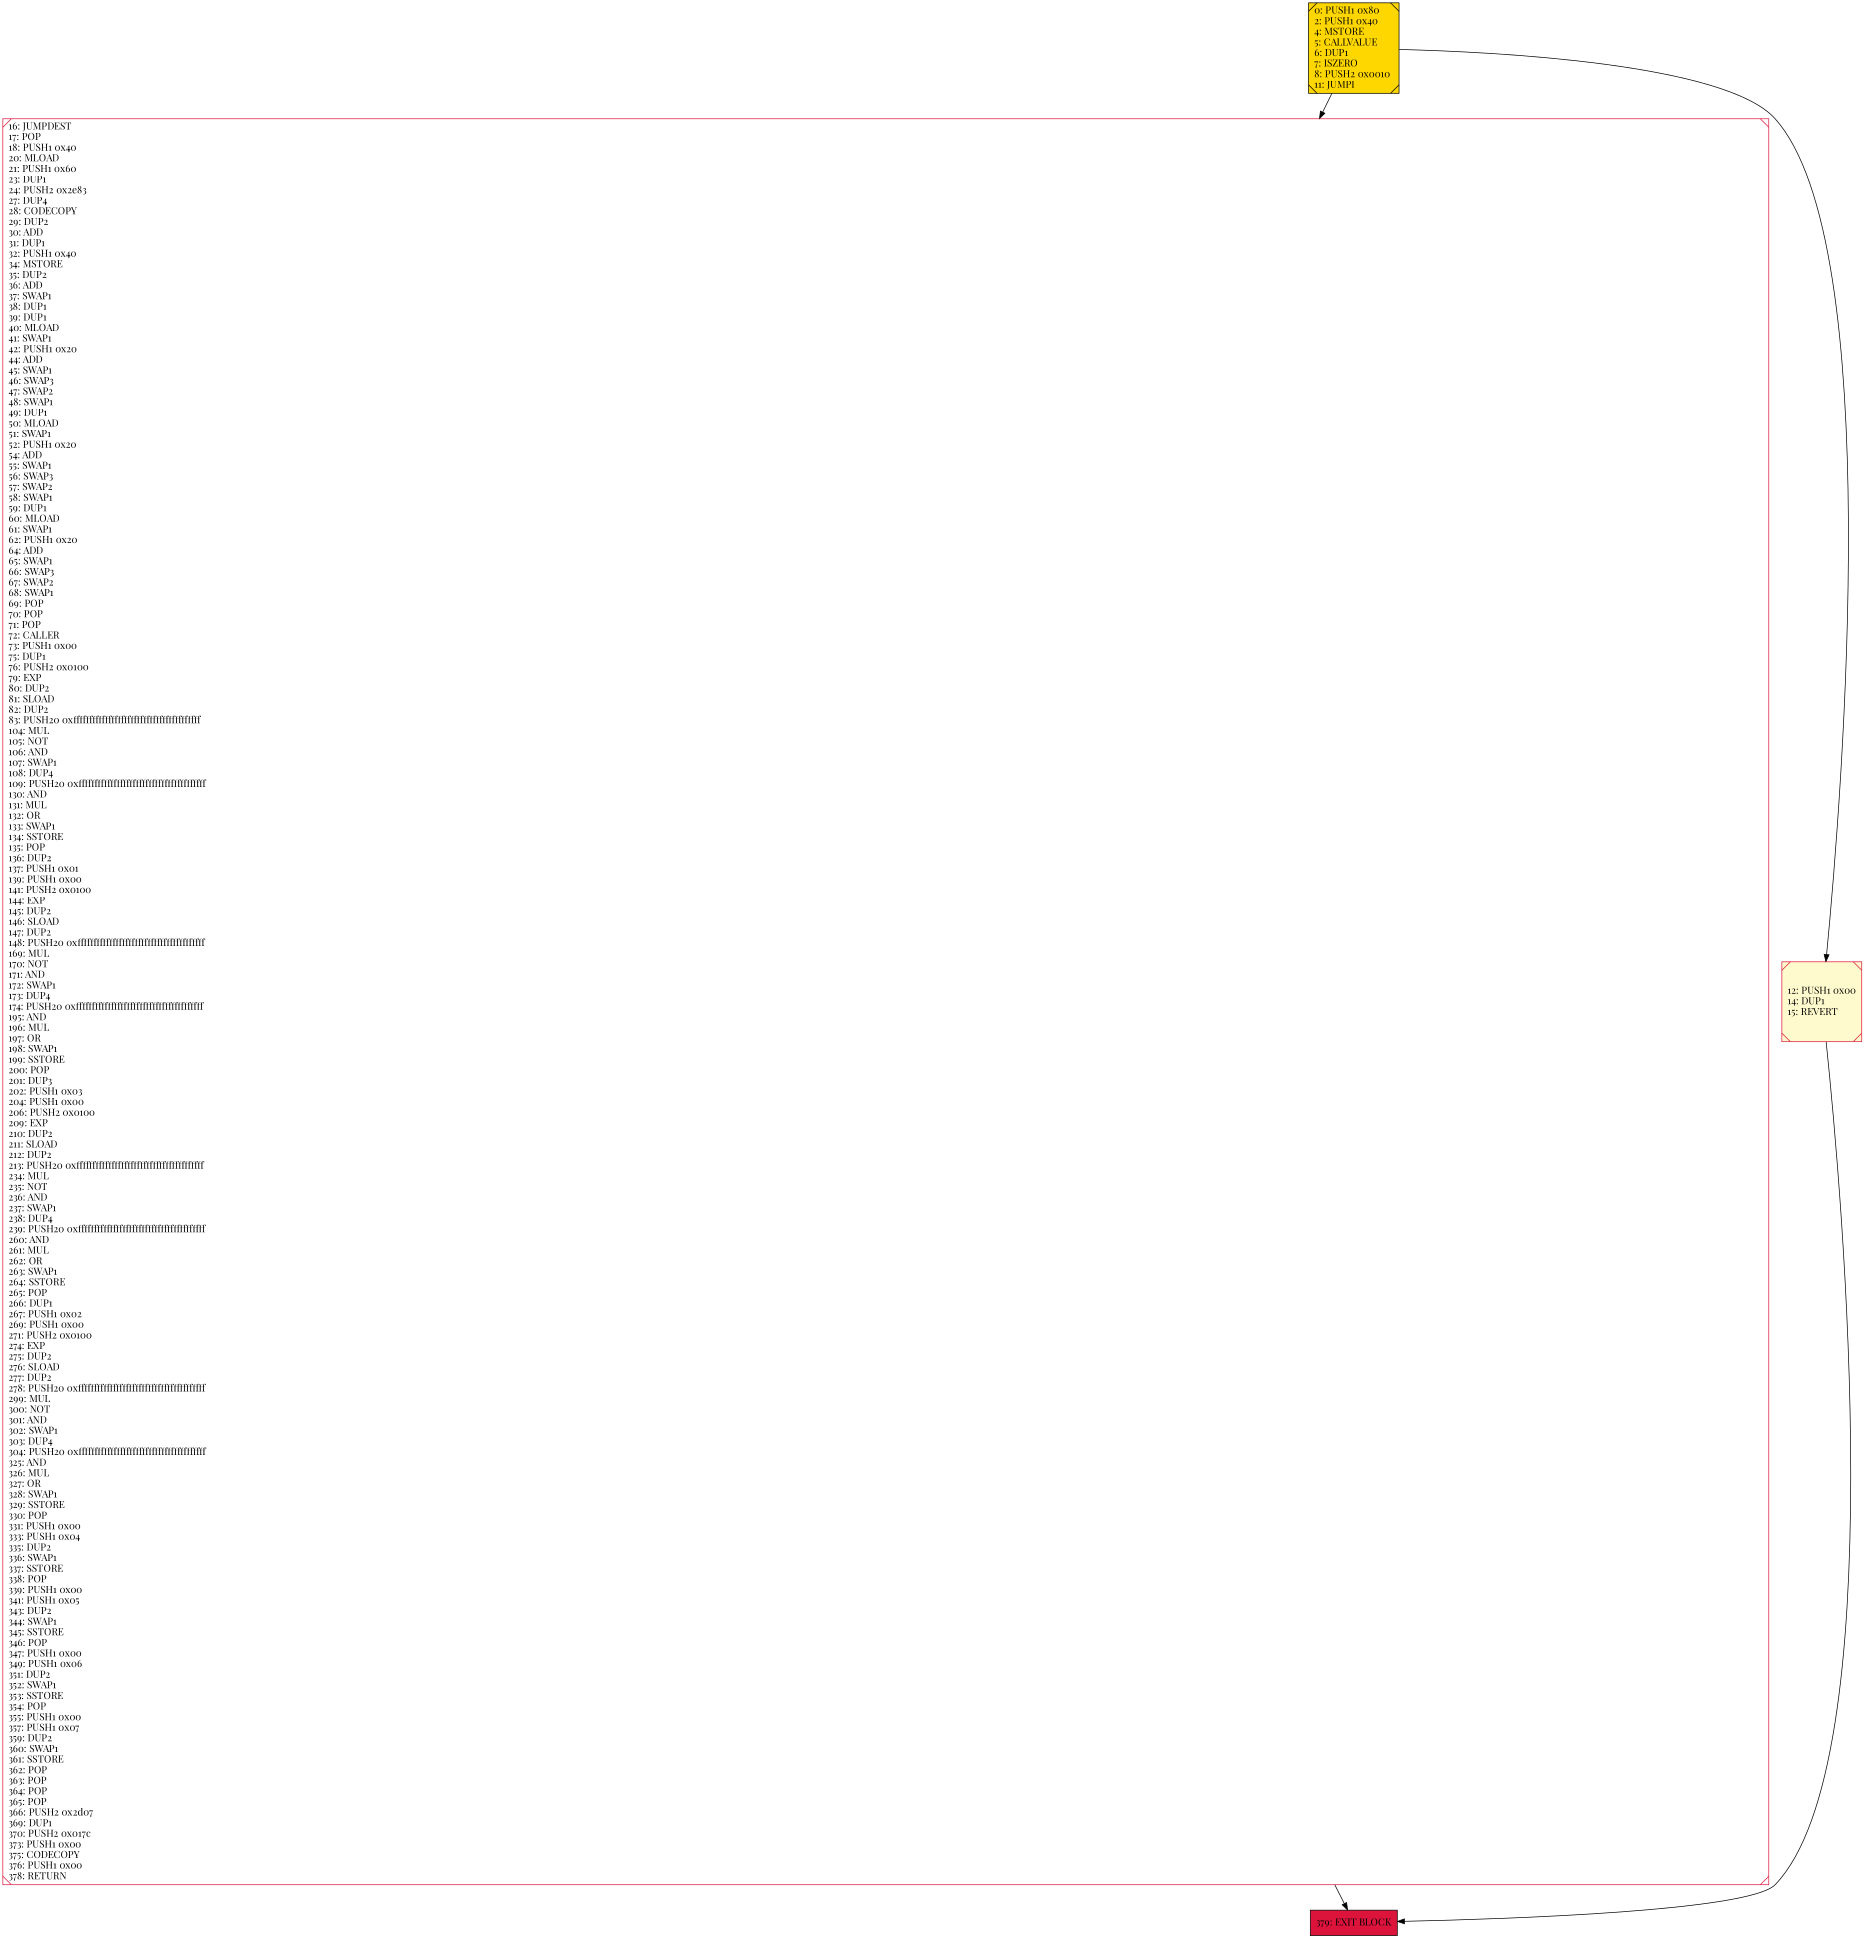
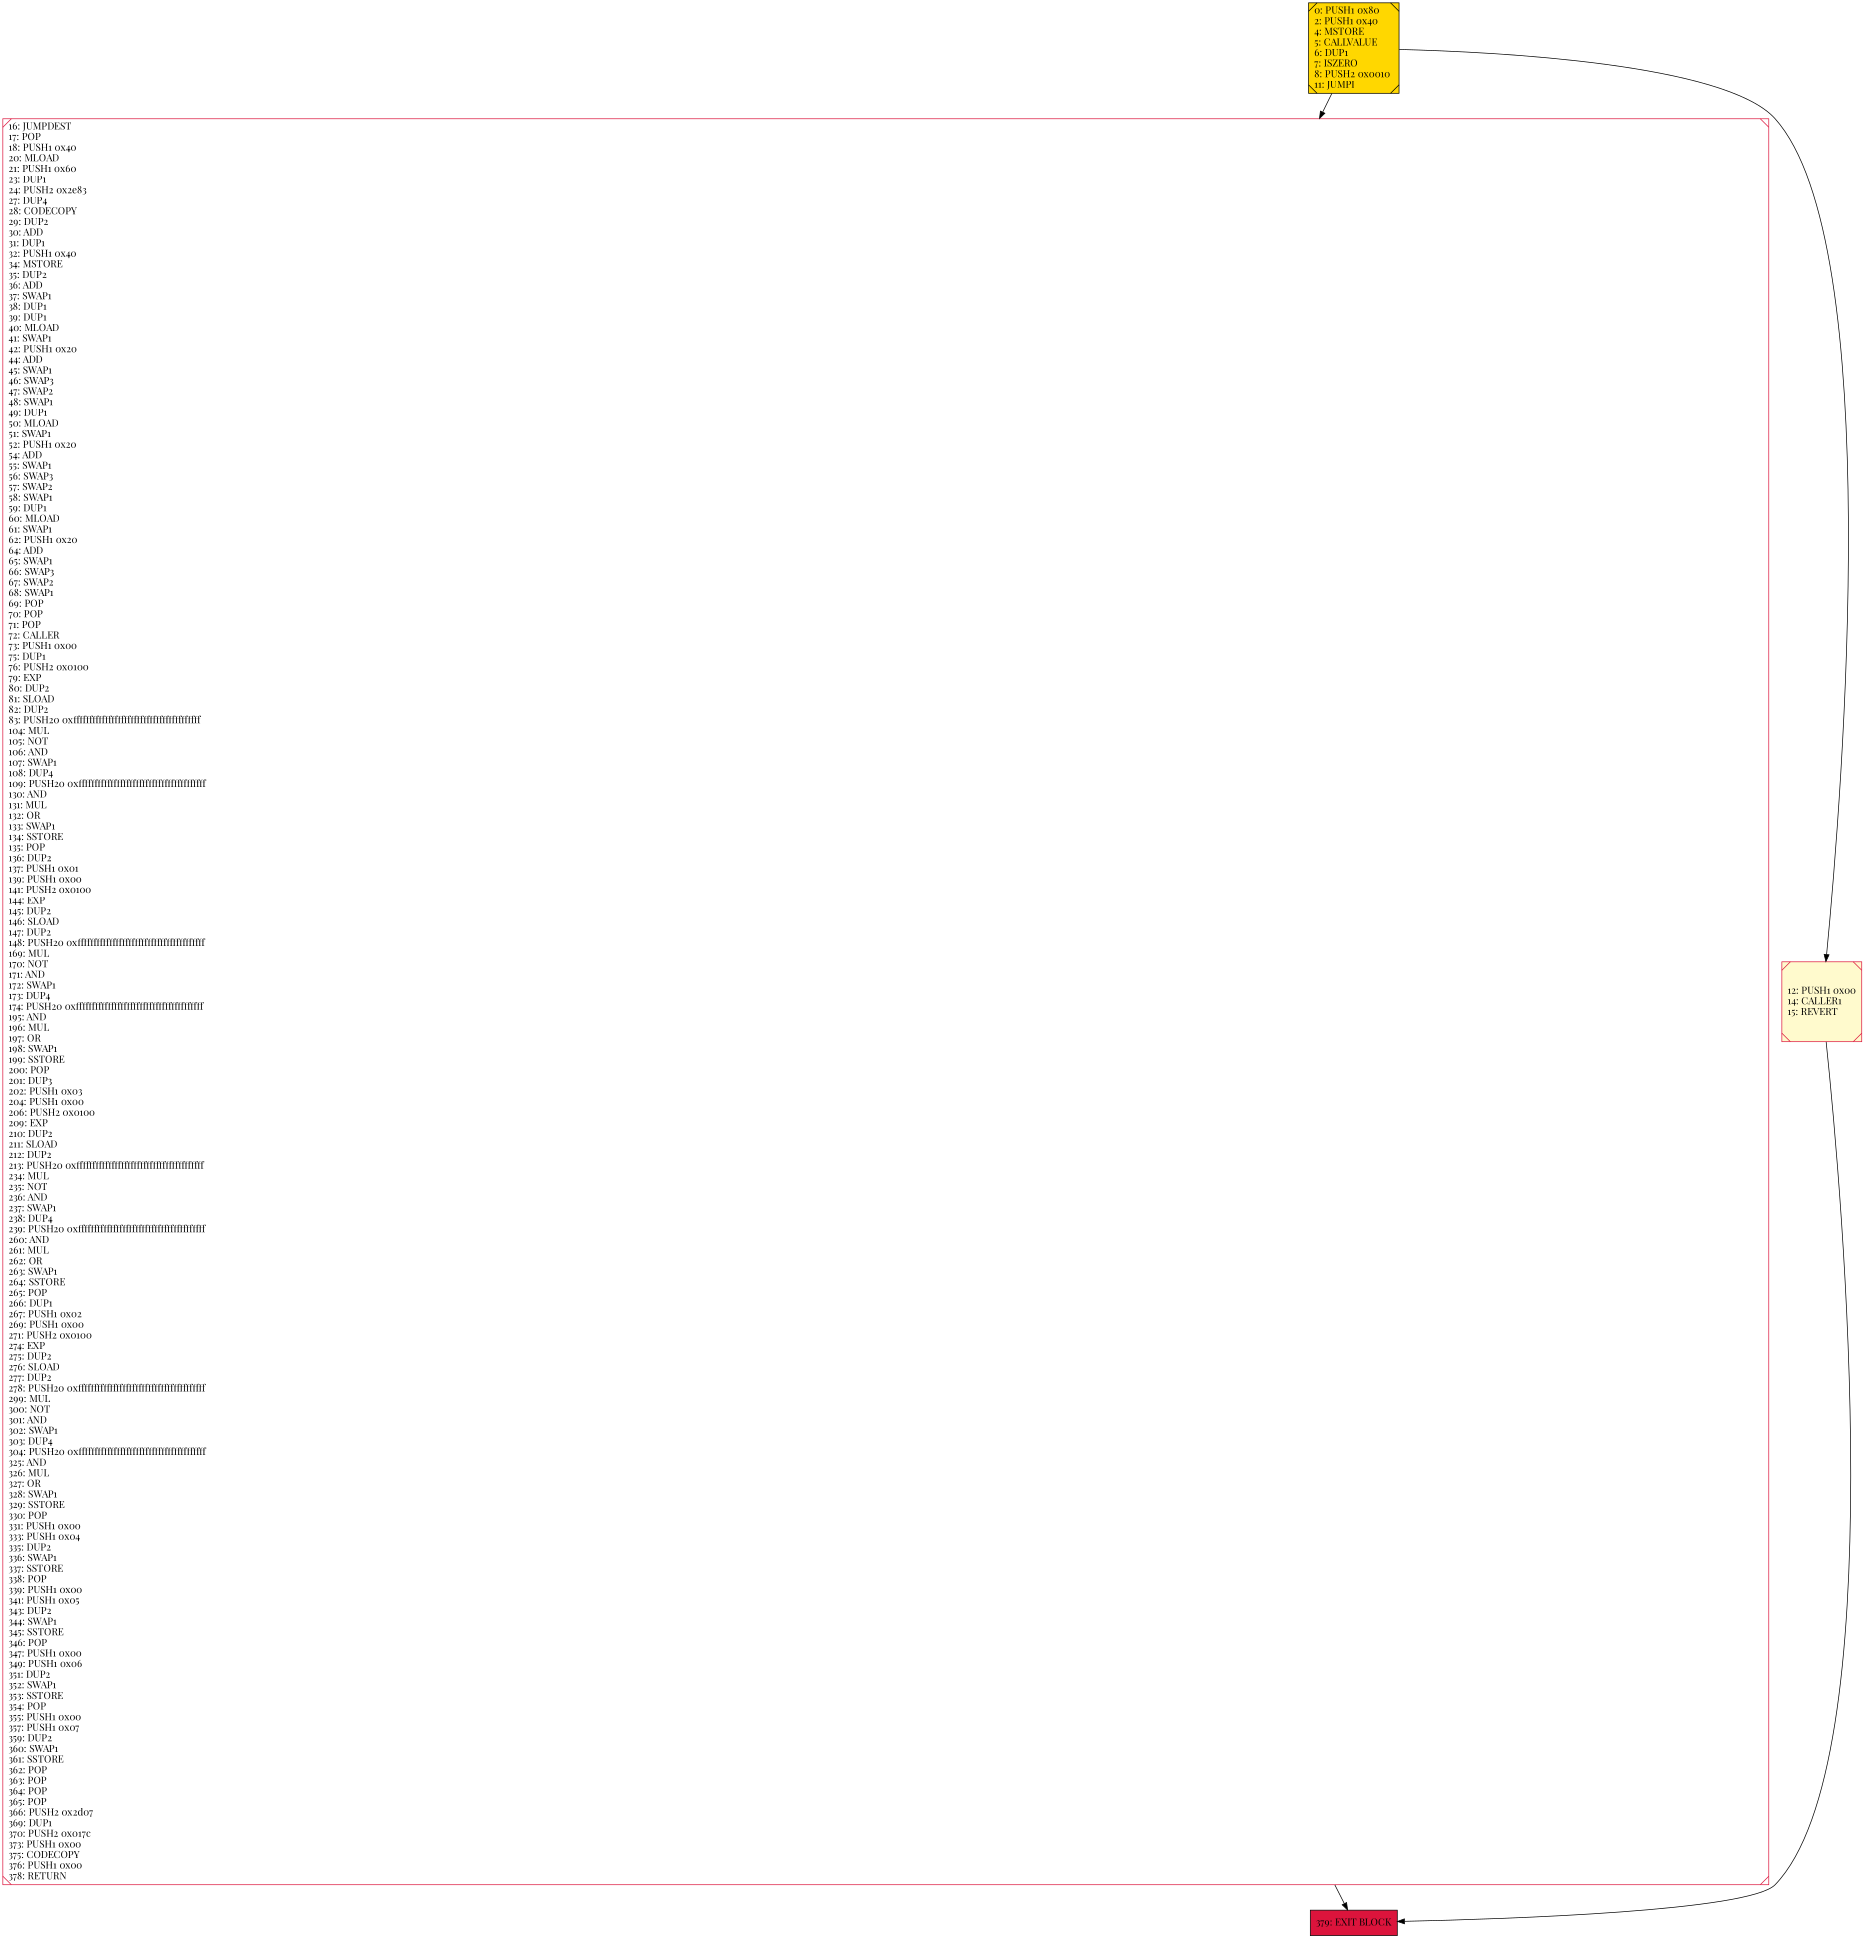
(1822, 1002) -> (1822, 1002)
